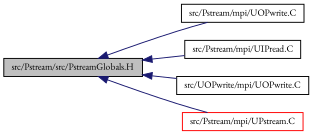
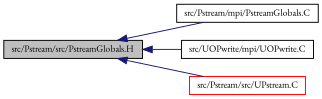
(243, 13) -> (247, 13)
(243, 49) -> none
(243, 122) -> (247, 86)
